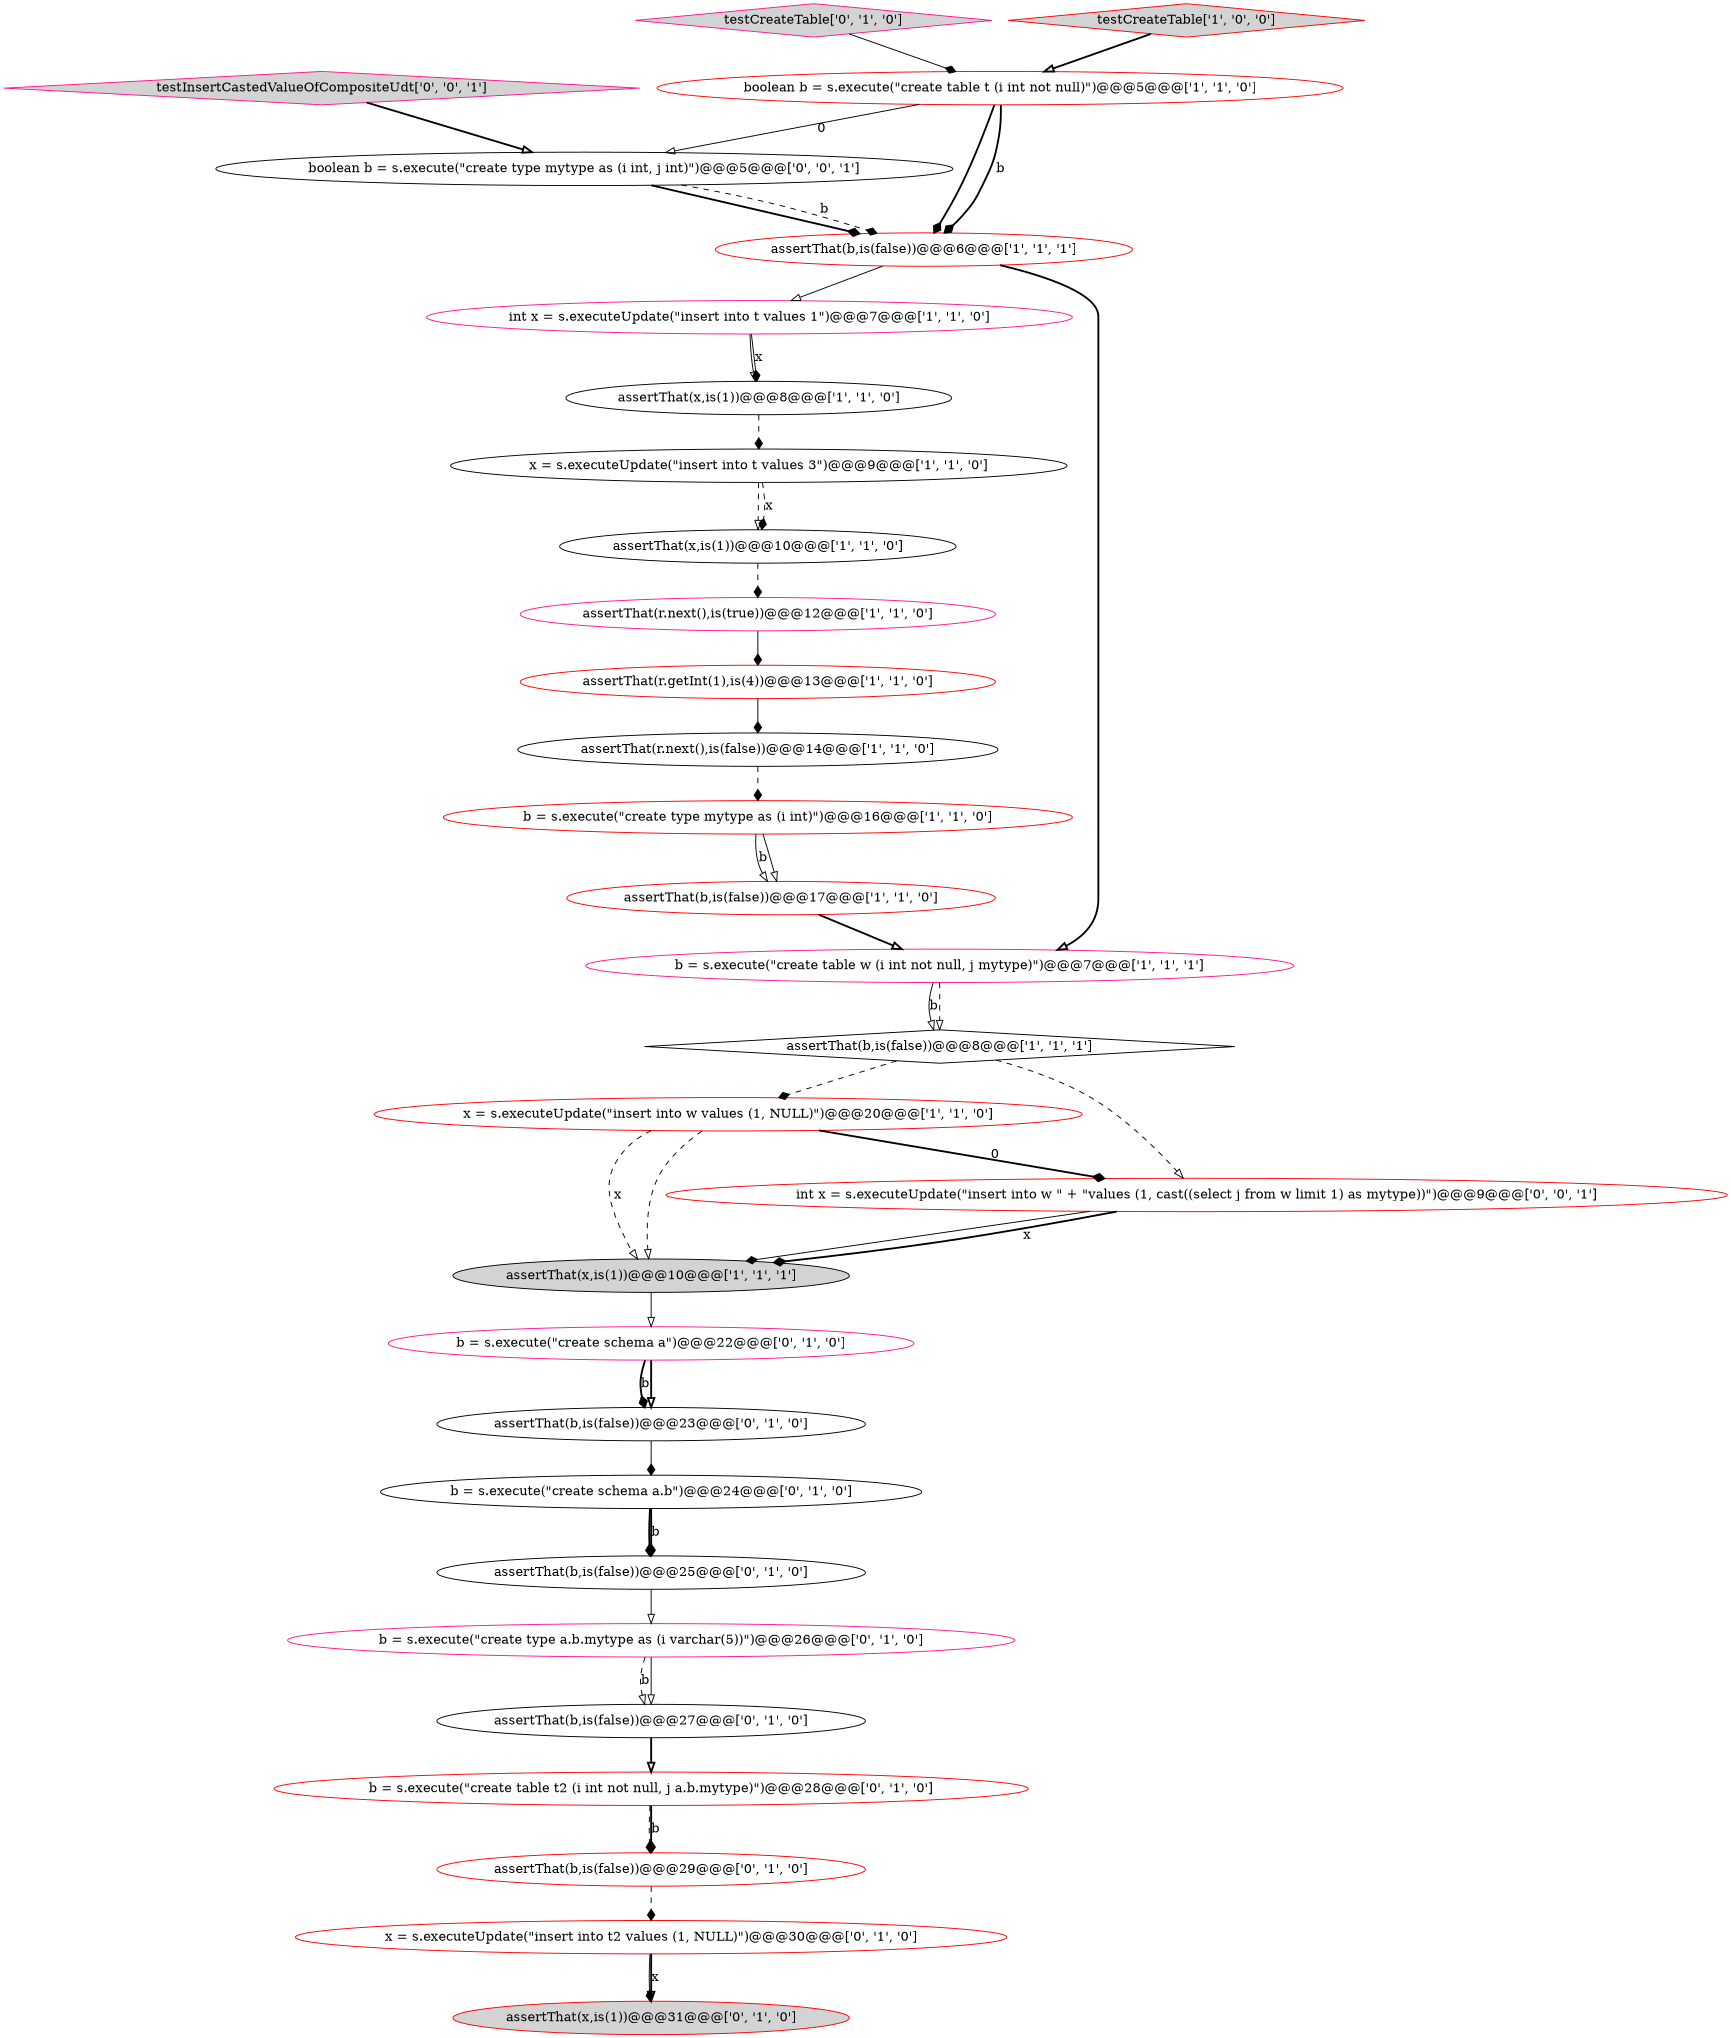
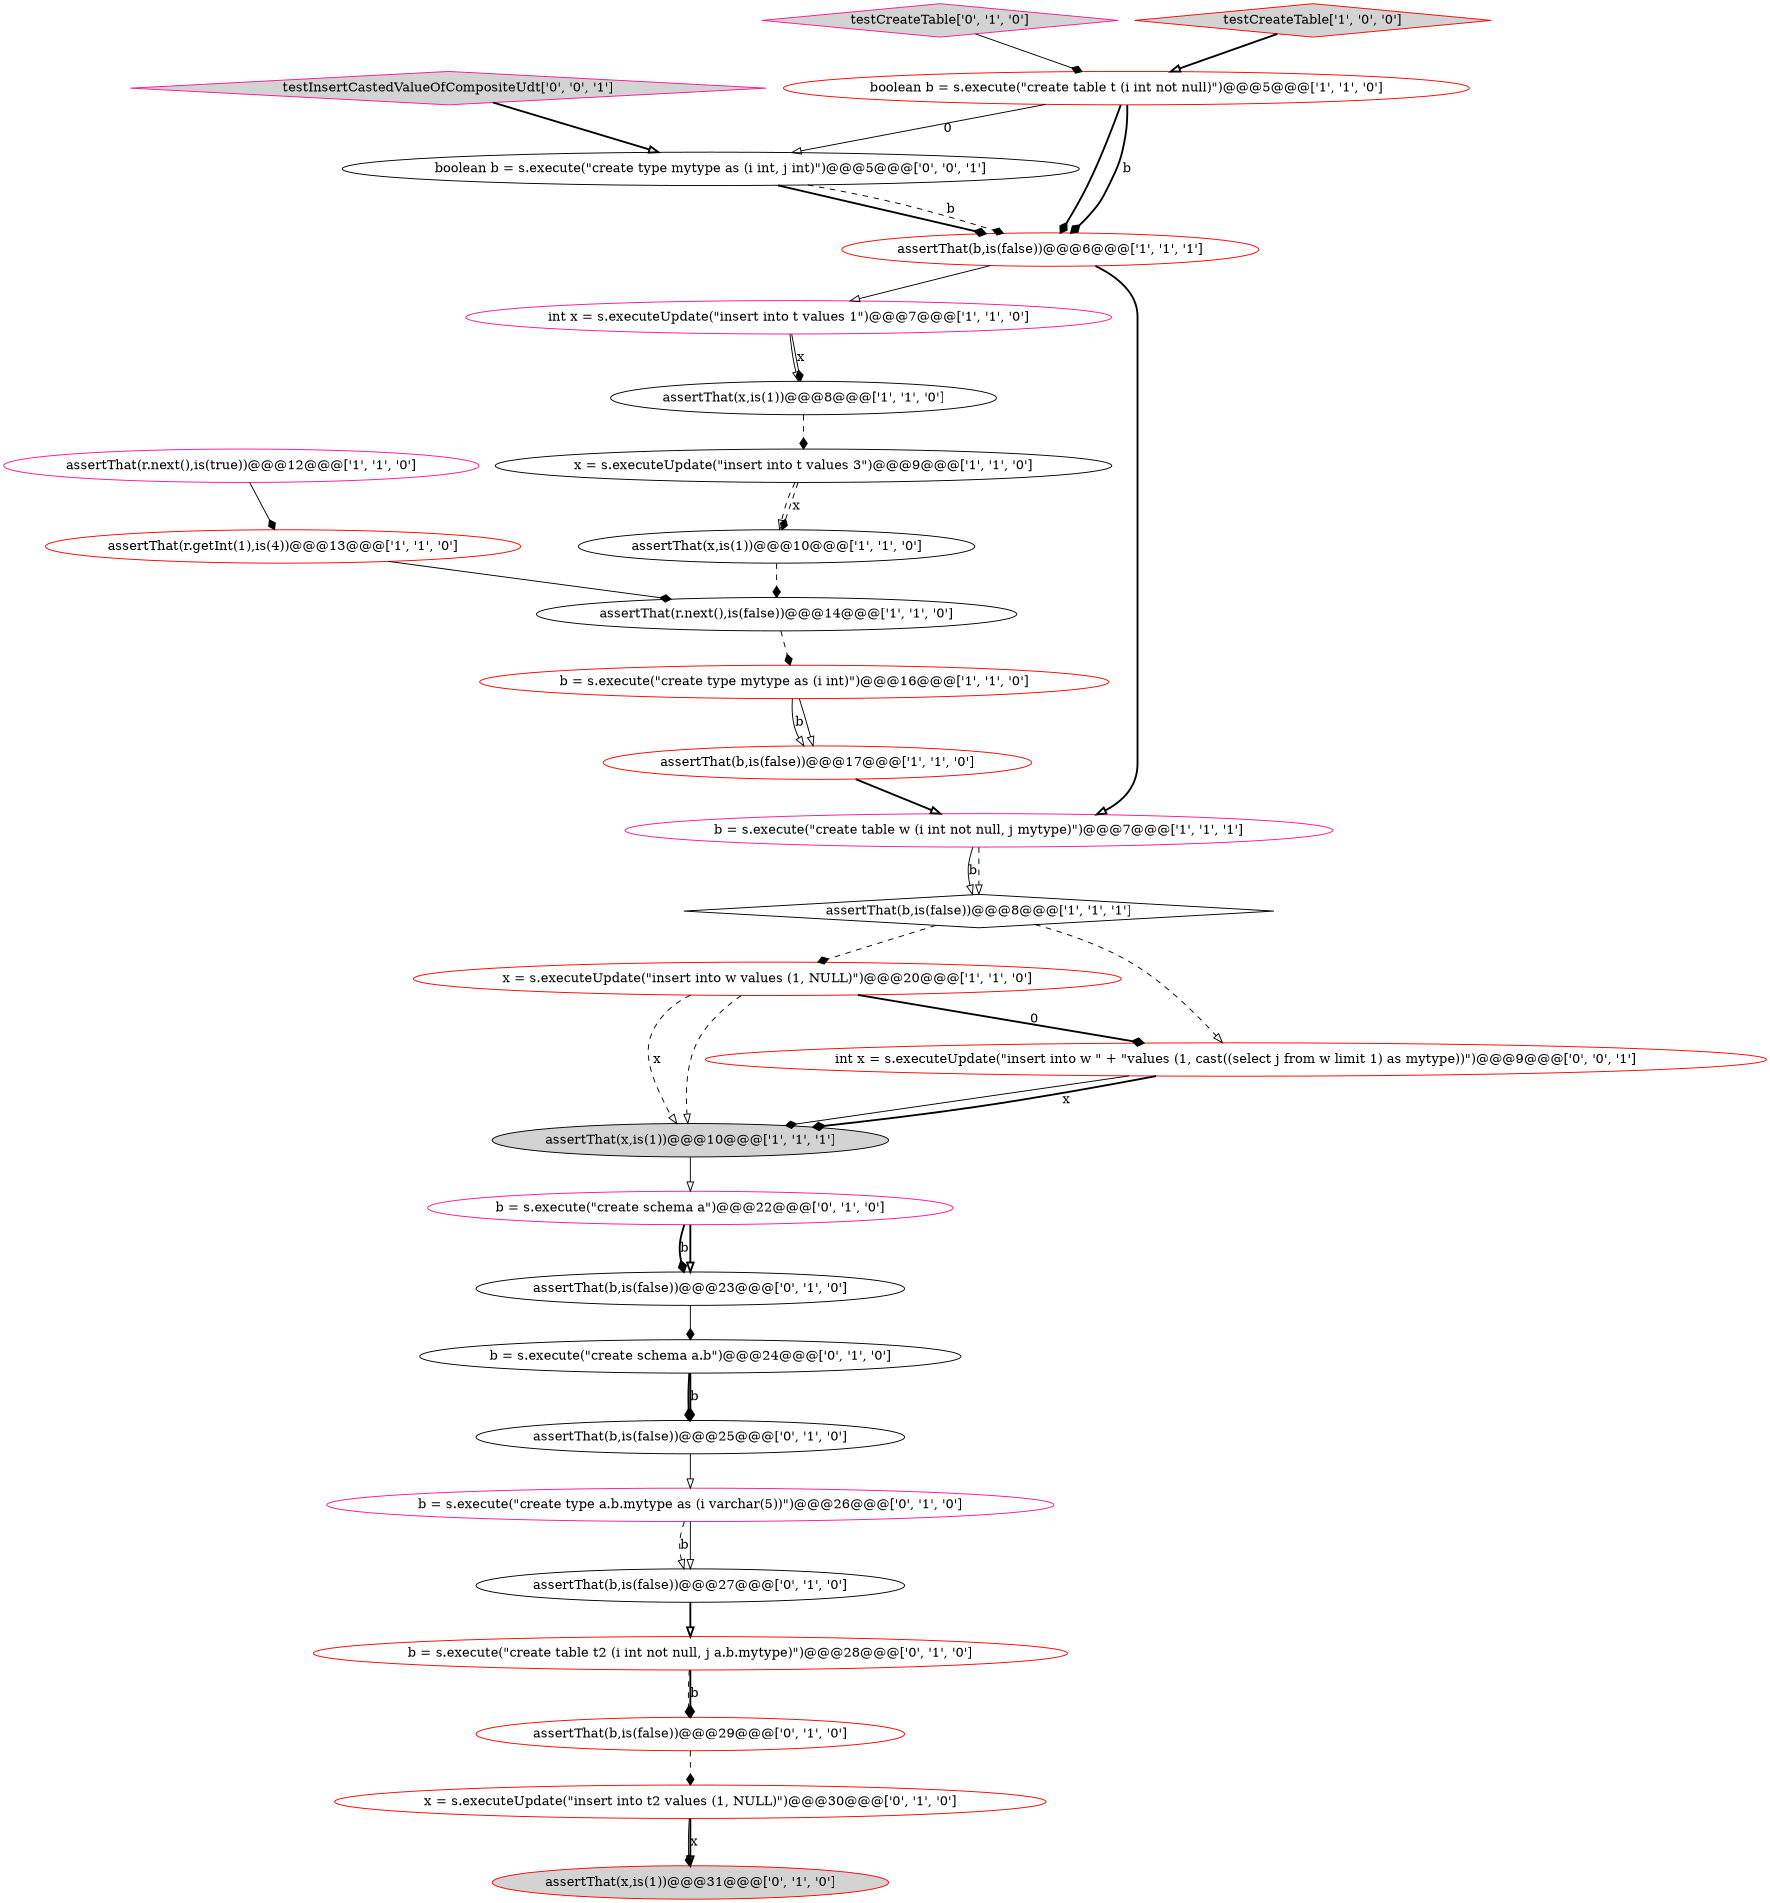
(758, 575) -> (777, 575)
